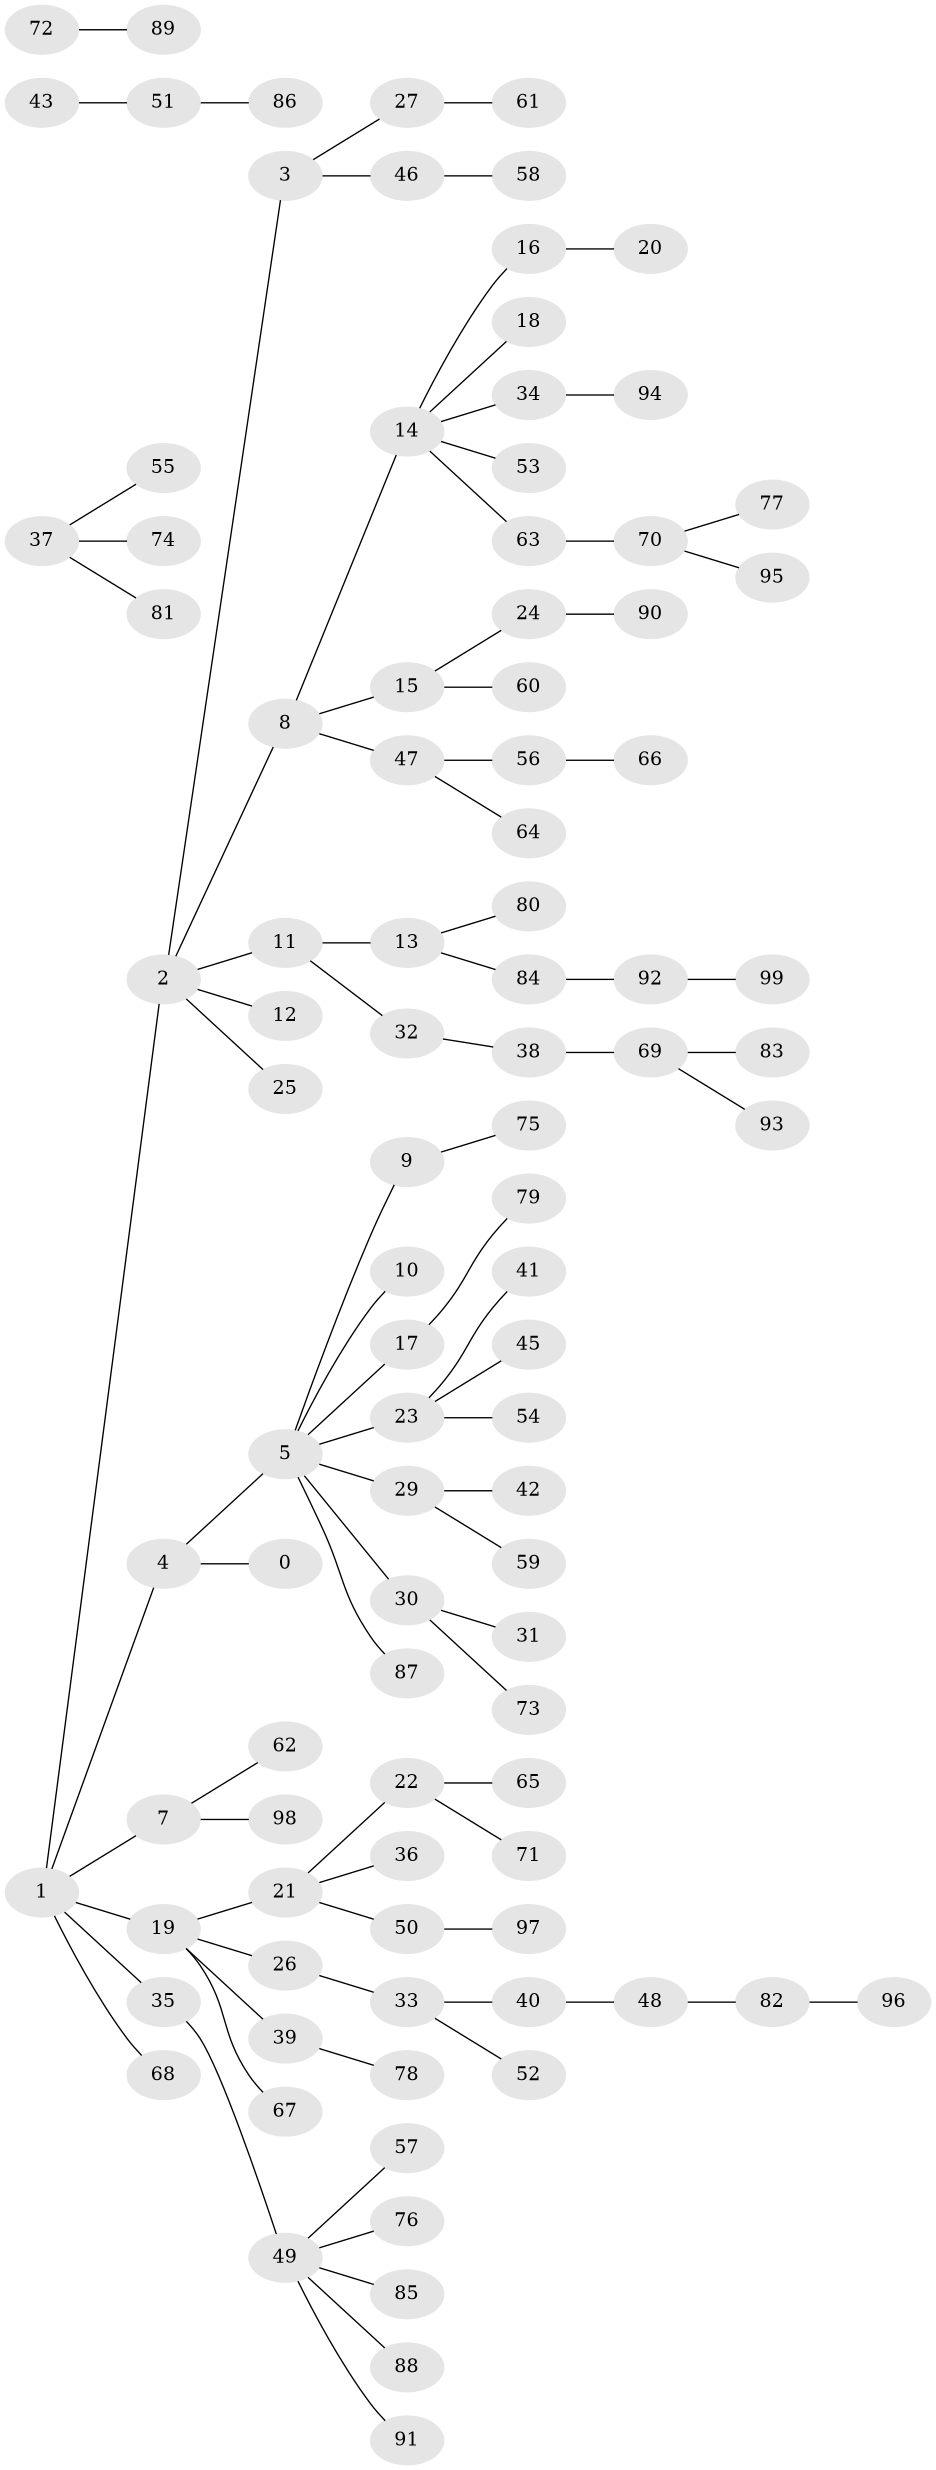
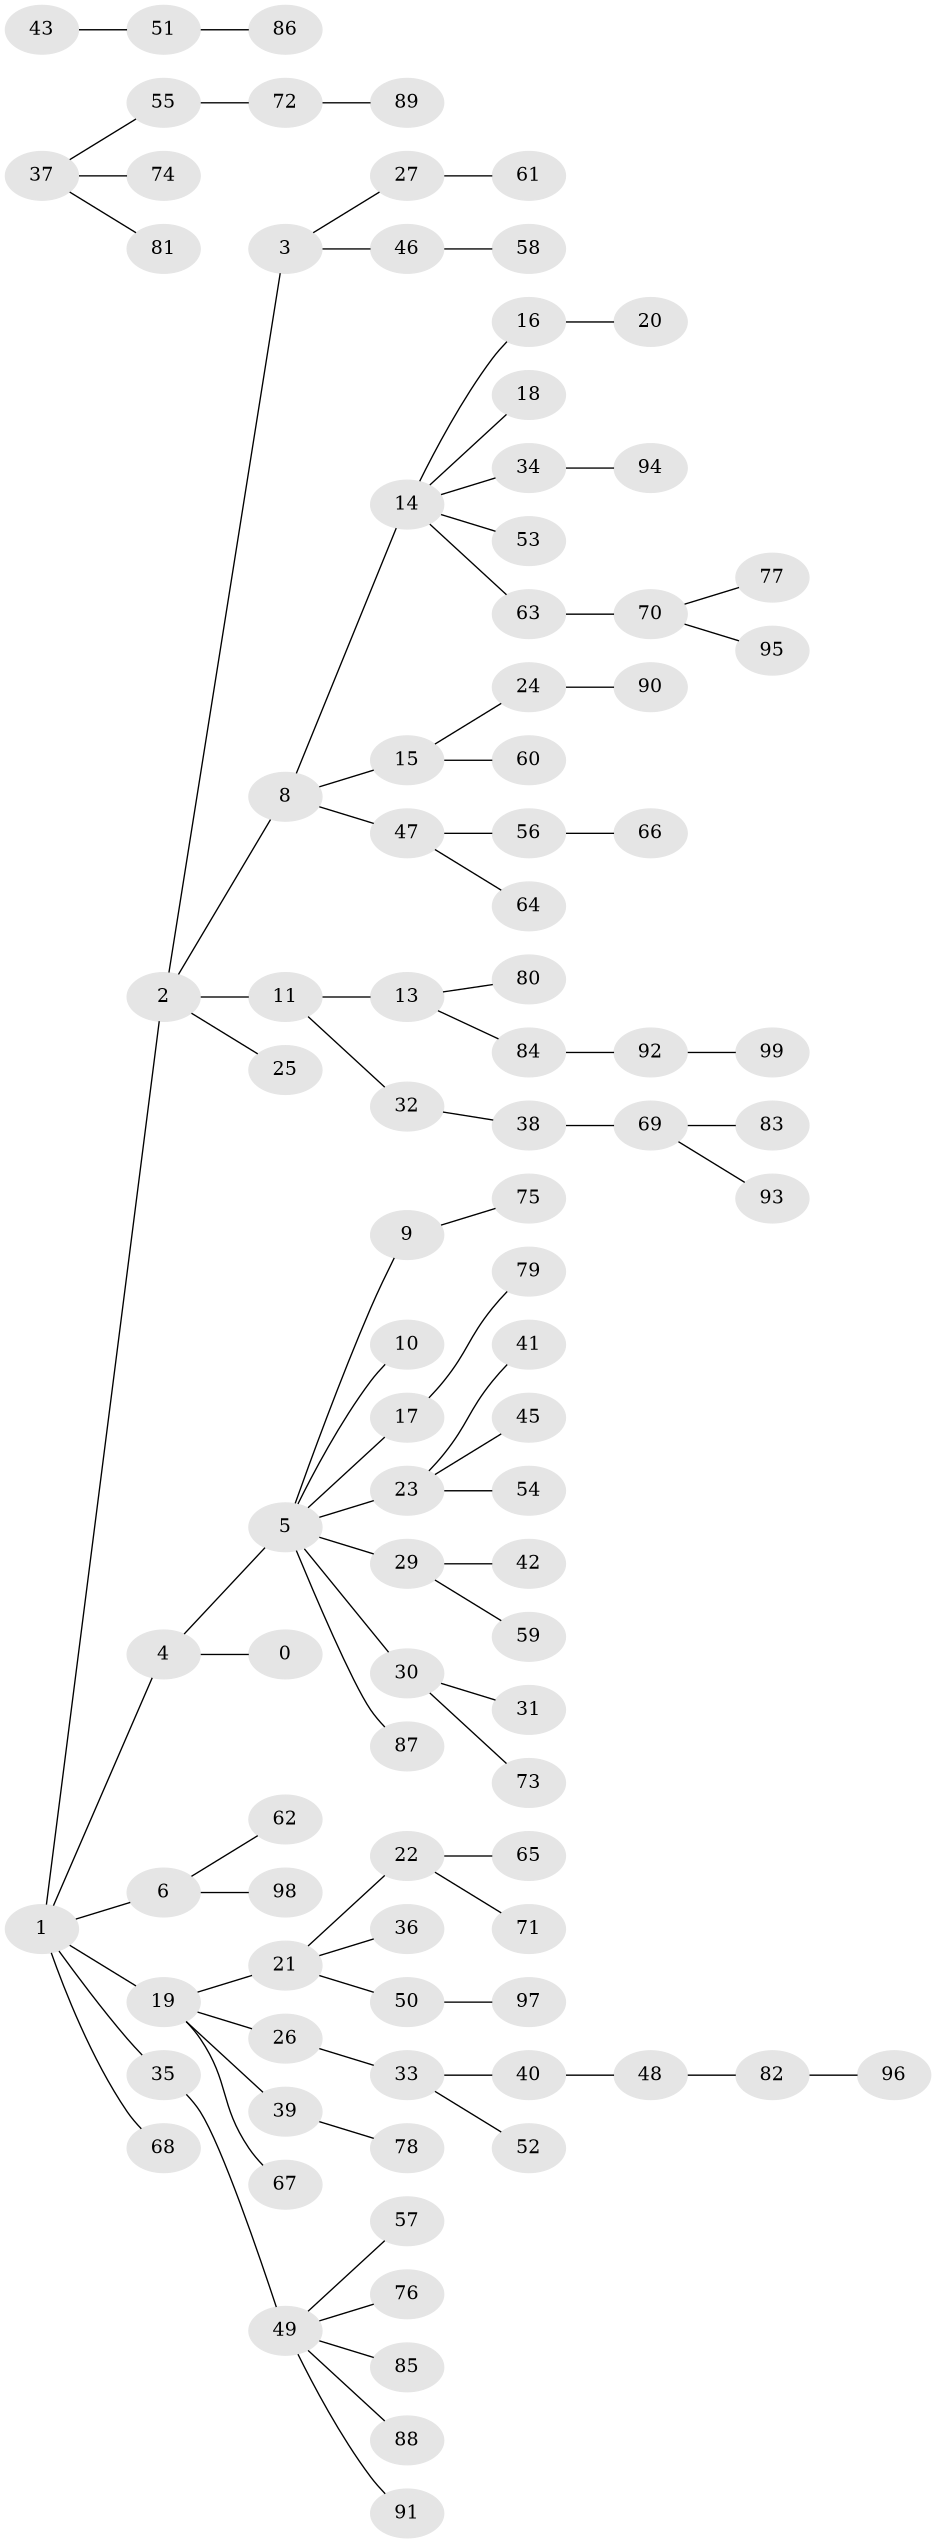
none -> (225, 103)
(285, 1016) -> none
(164, 1819) -> (164, 1893)
